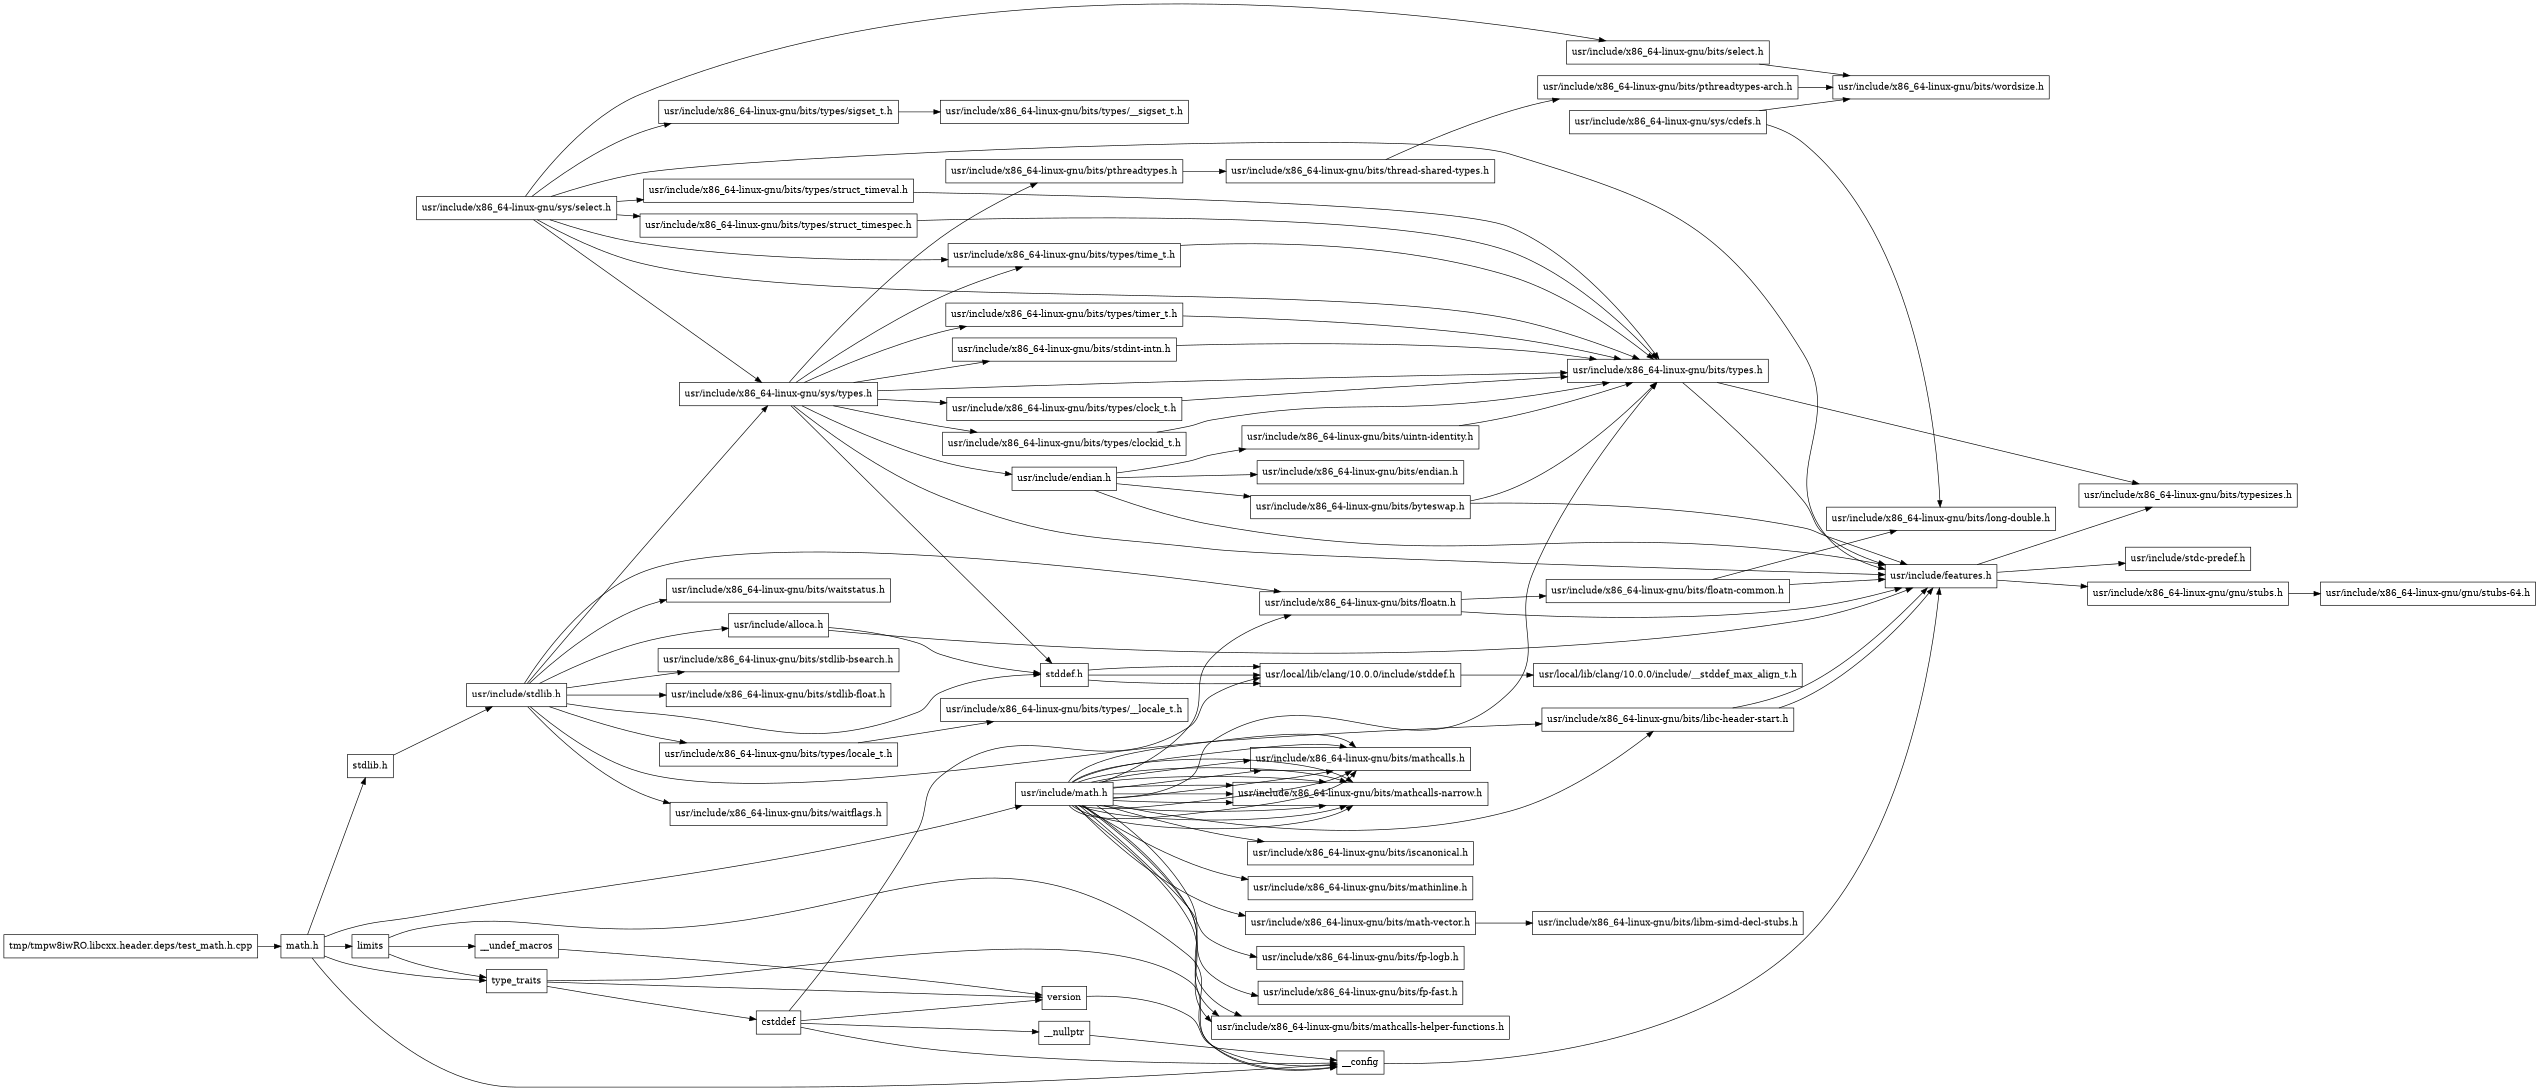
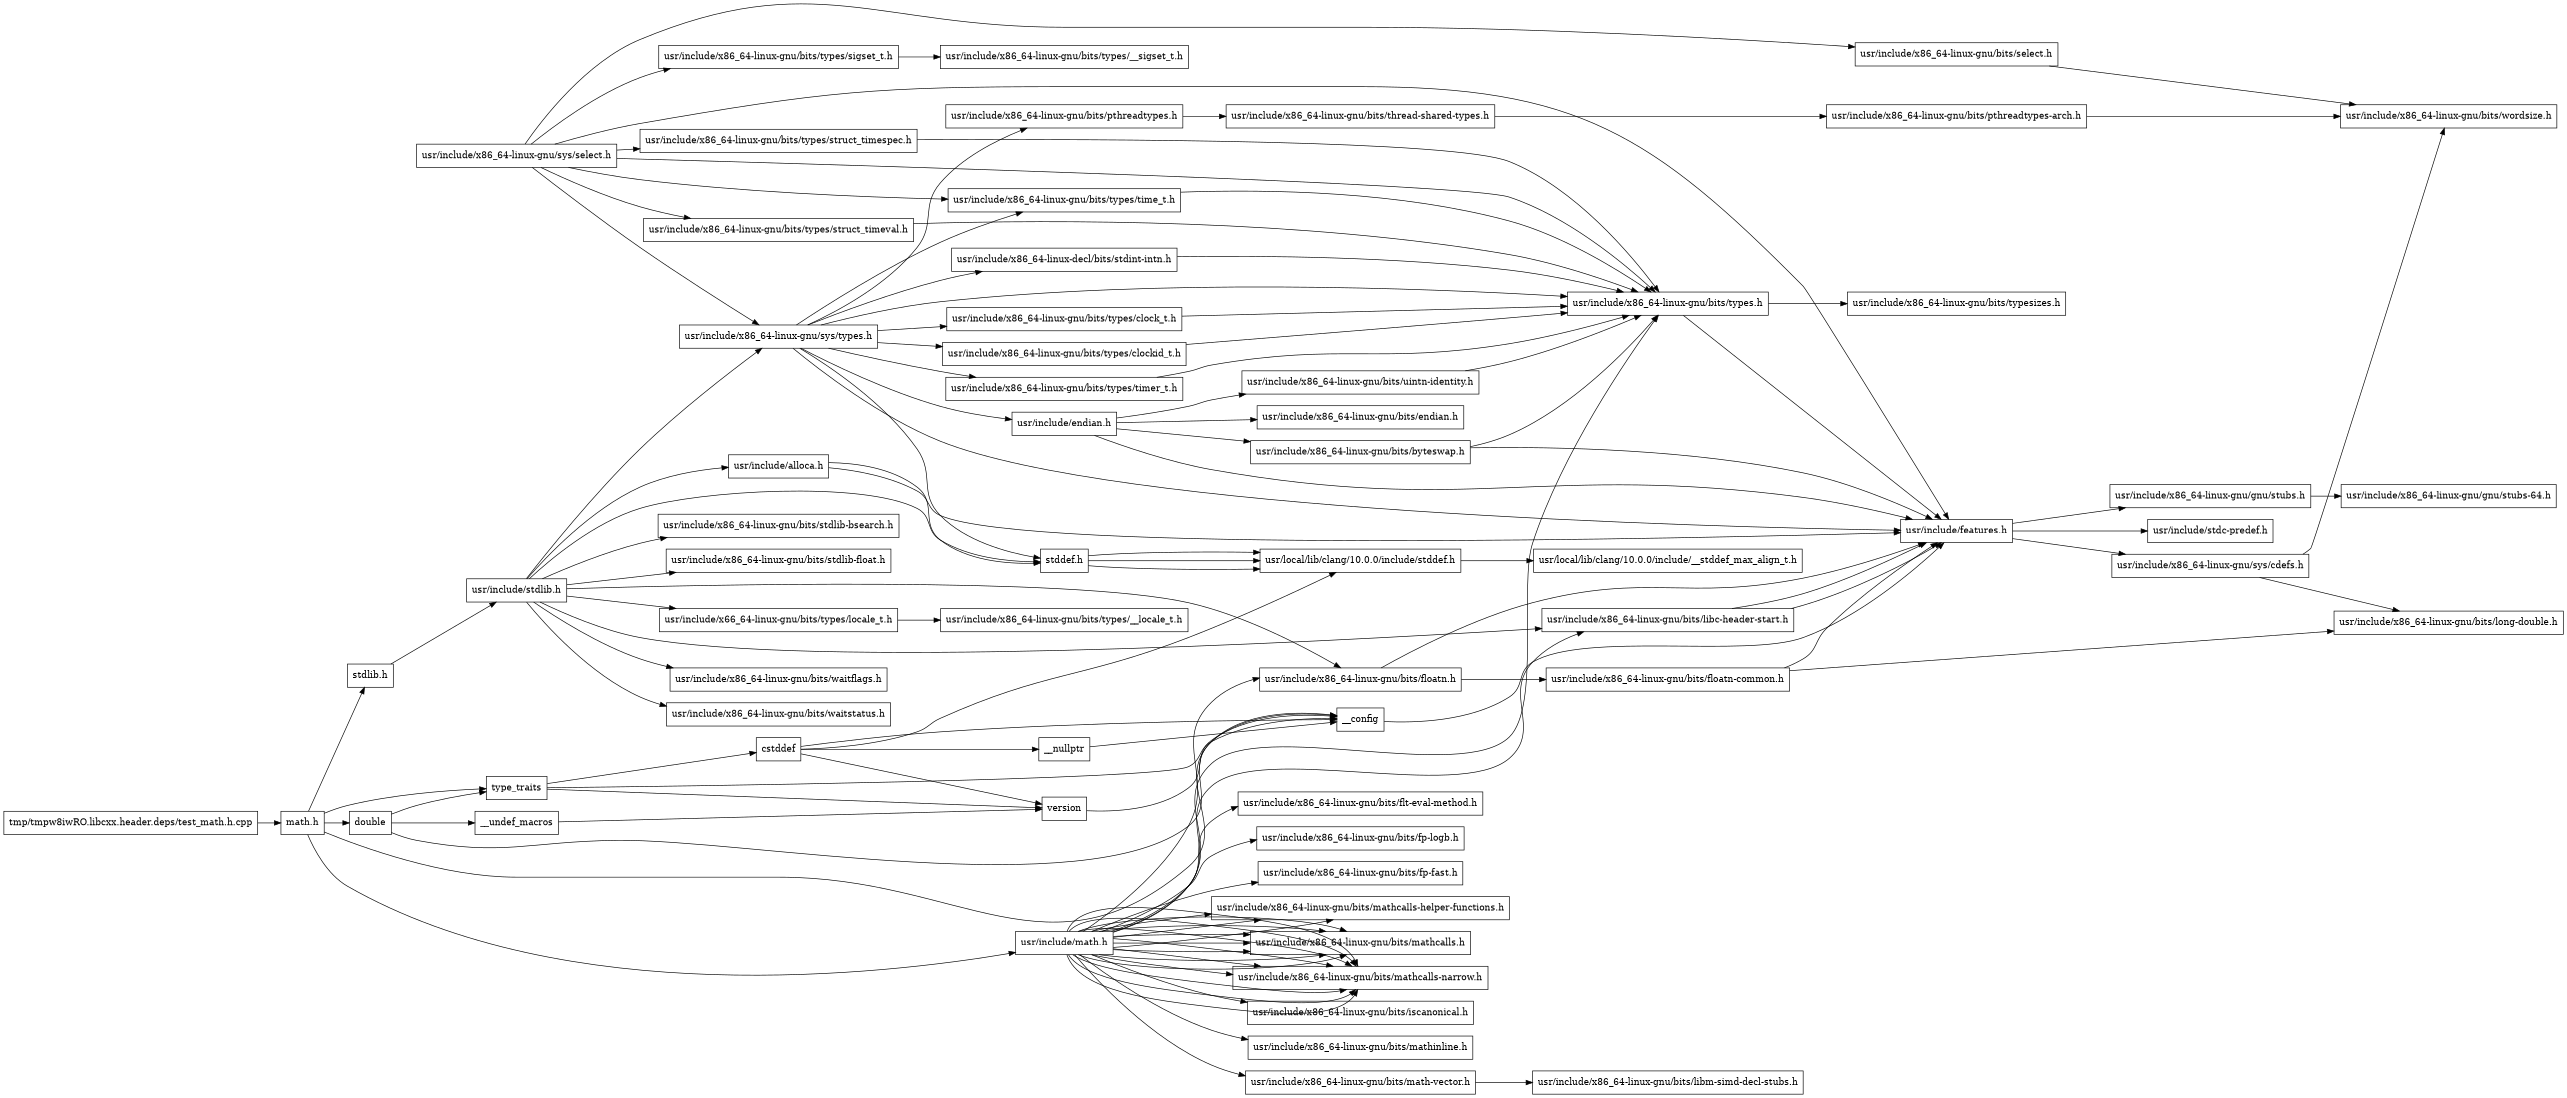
(1064, 350) -> (1064, 260)
(2061, 537) -> (2066, 546)
(779, 755) -> (779, 620)
none -> (1360, 804)
(370, 946) -> (370, 823)
